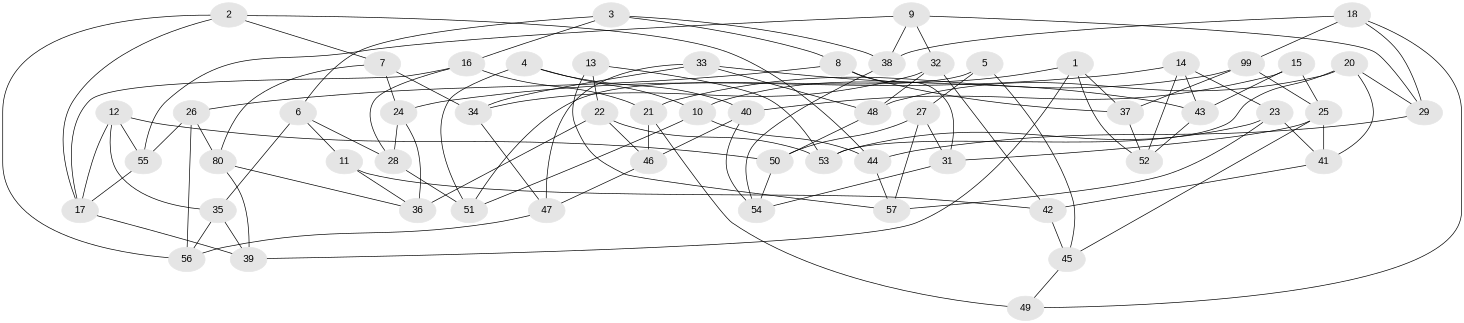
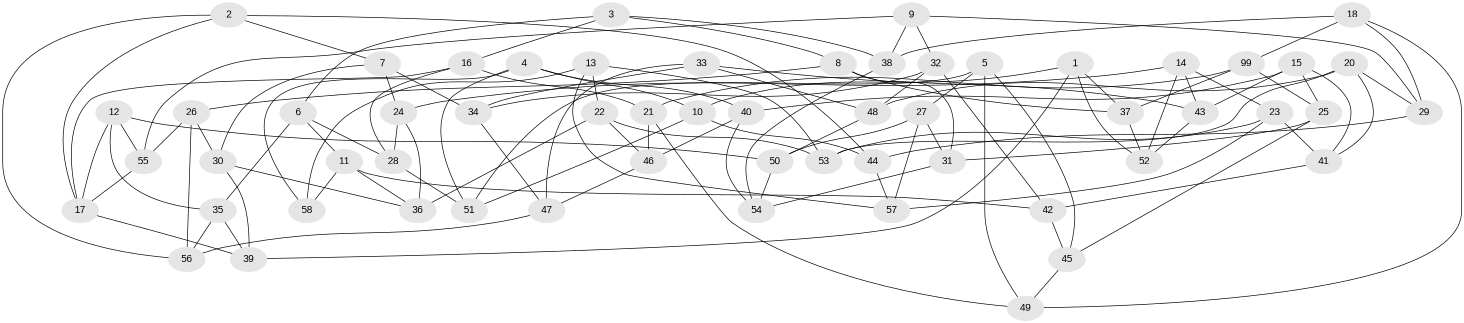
(1324, 137) -> (1350, 104)
(218, 162) -> (218, 162)
none -> (985, 190)
none -> (307, 211)
